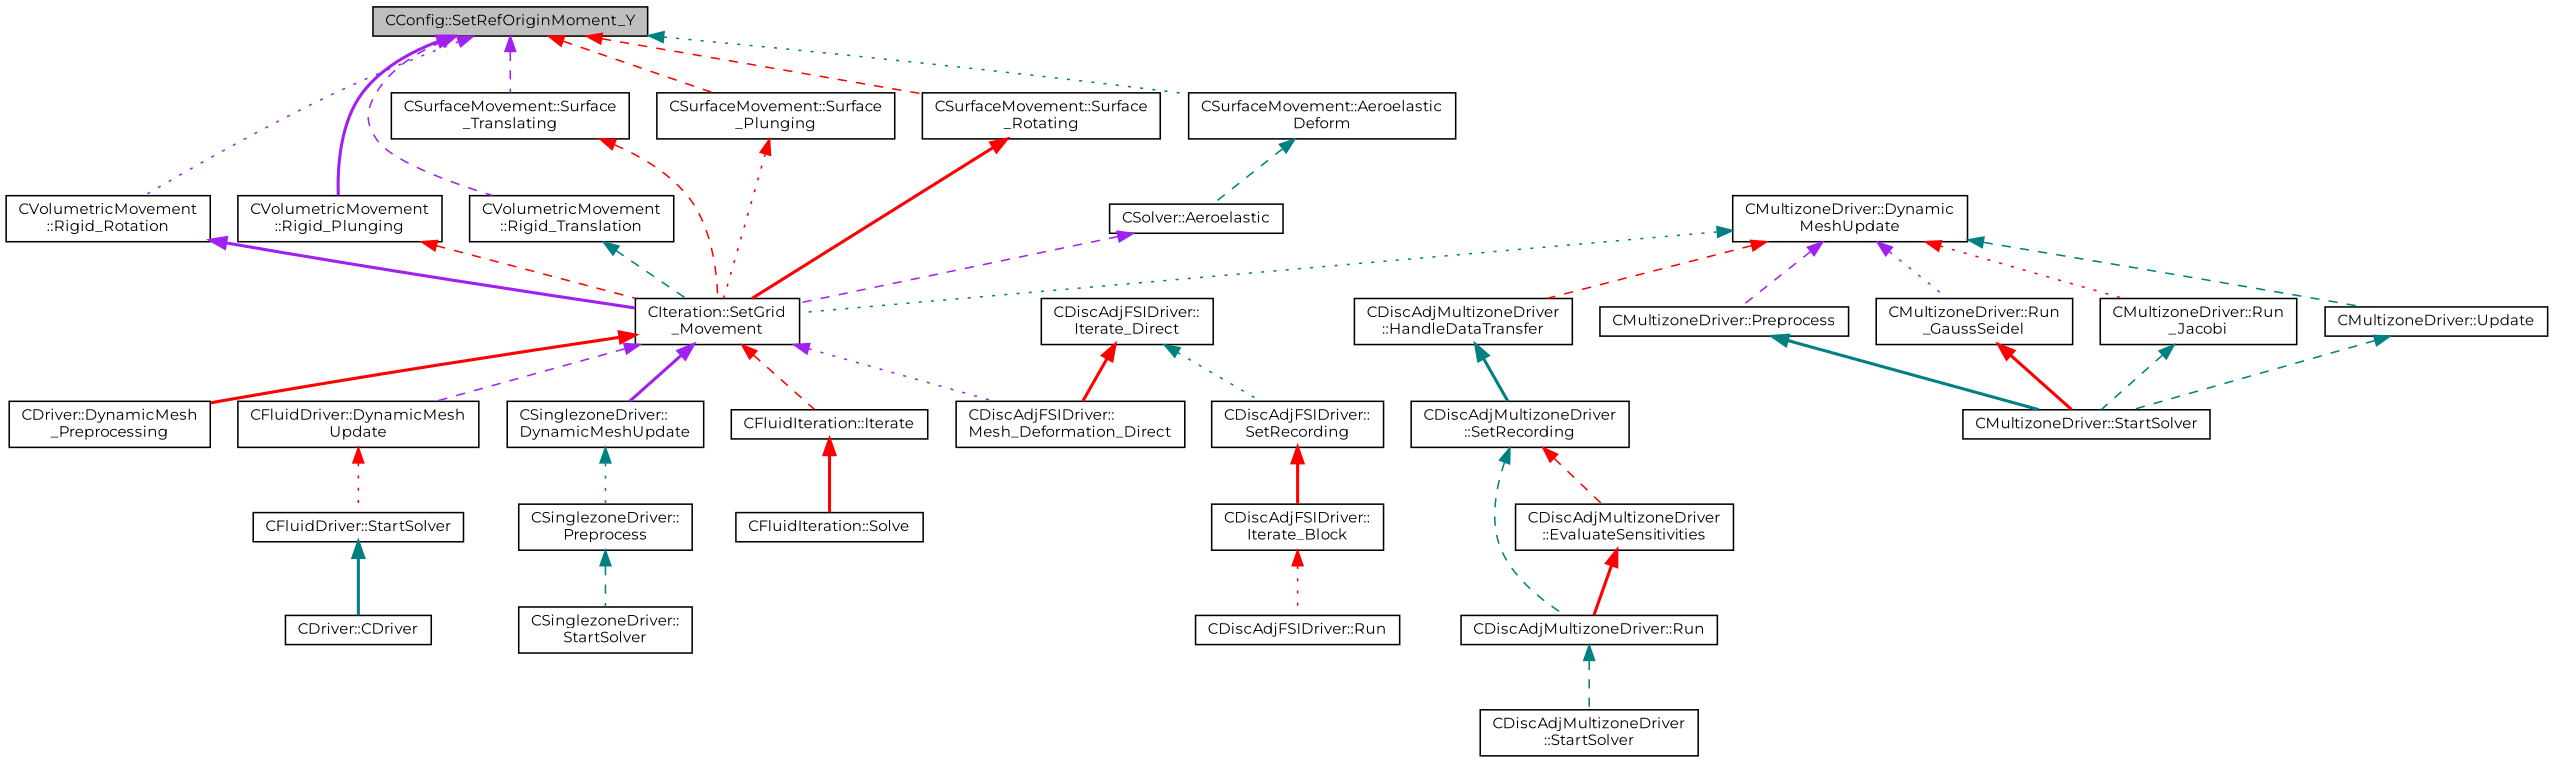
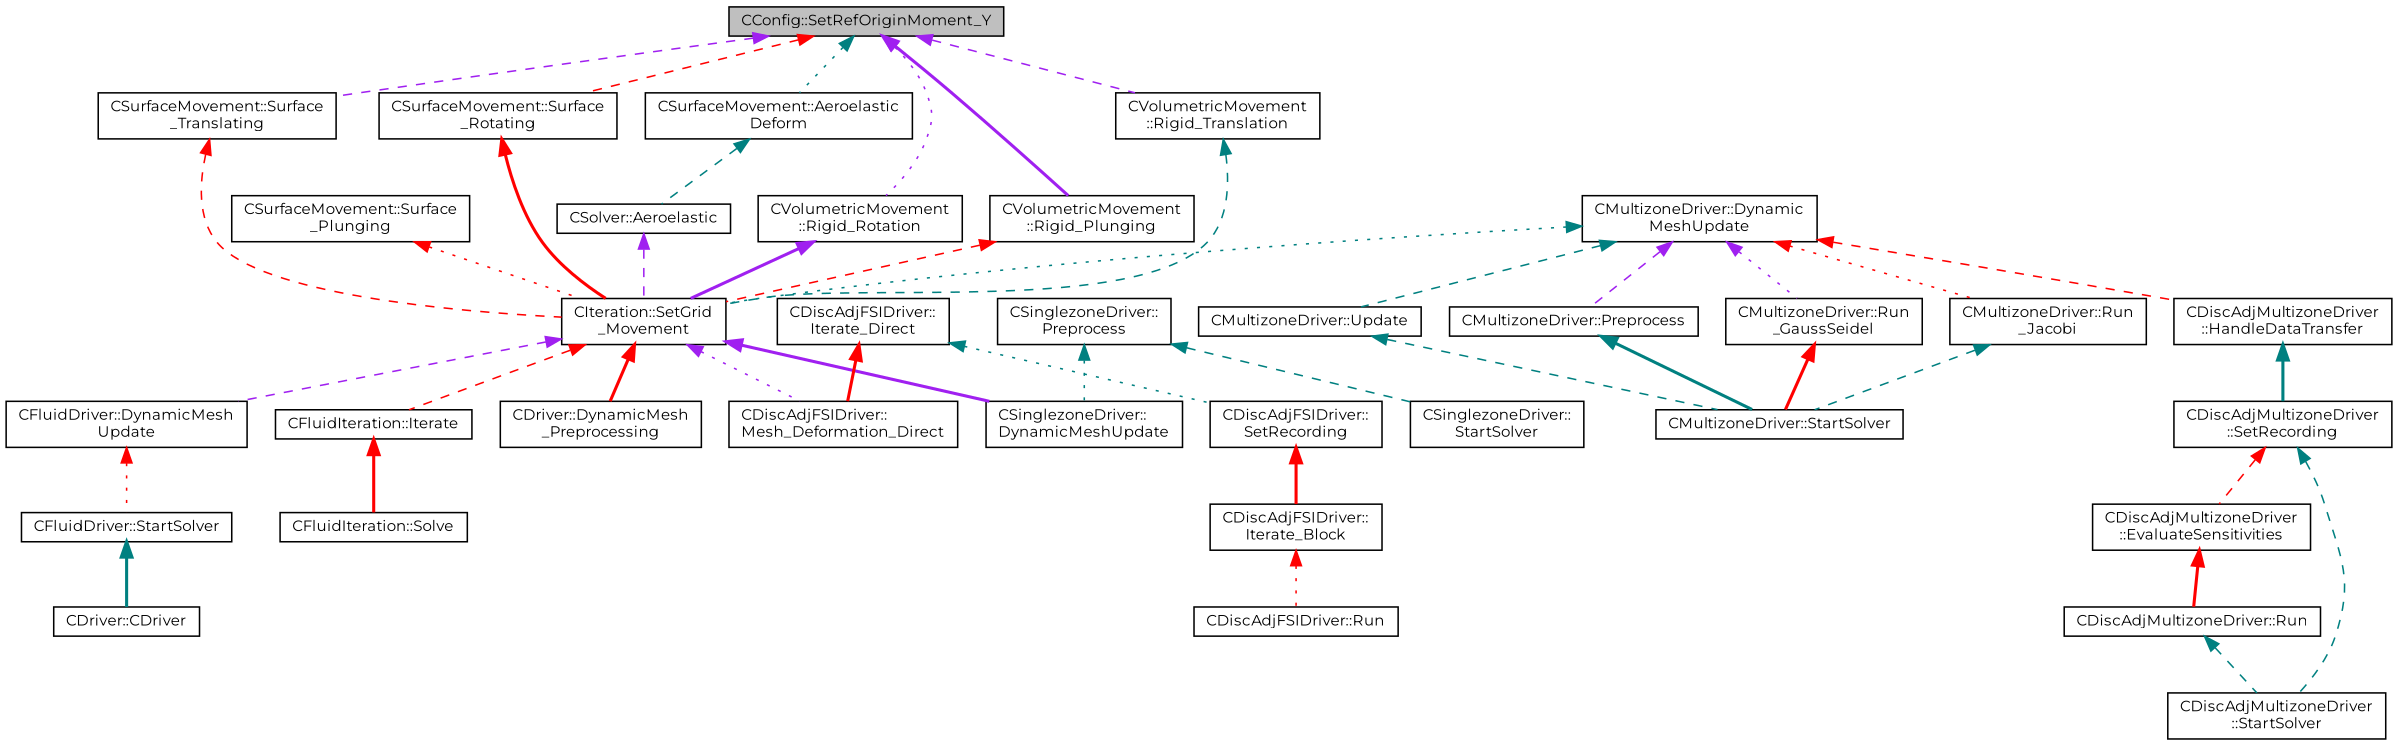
(638, 67) -> none
(605, 484) -> (1084, 384)
(1502, 551) -> (2344, 579)
